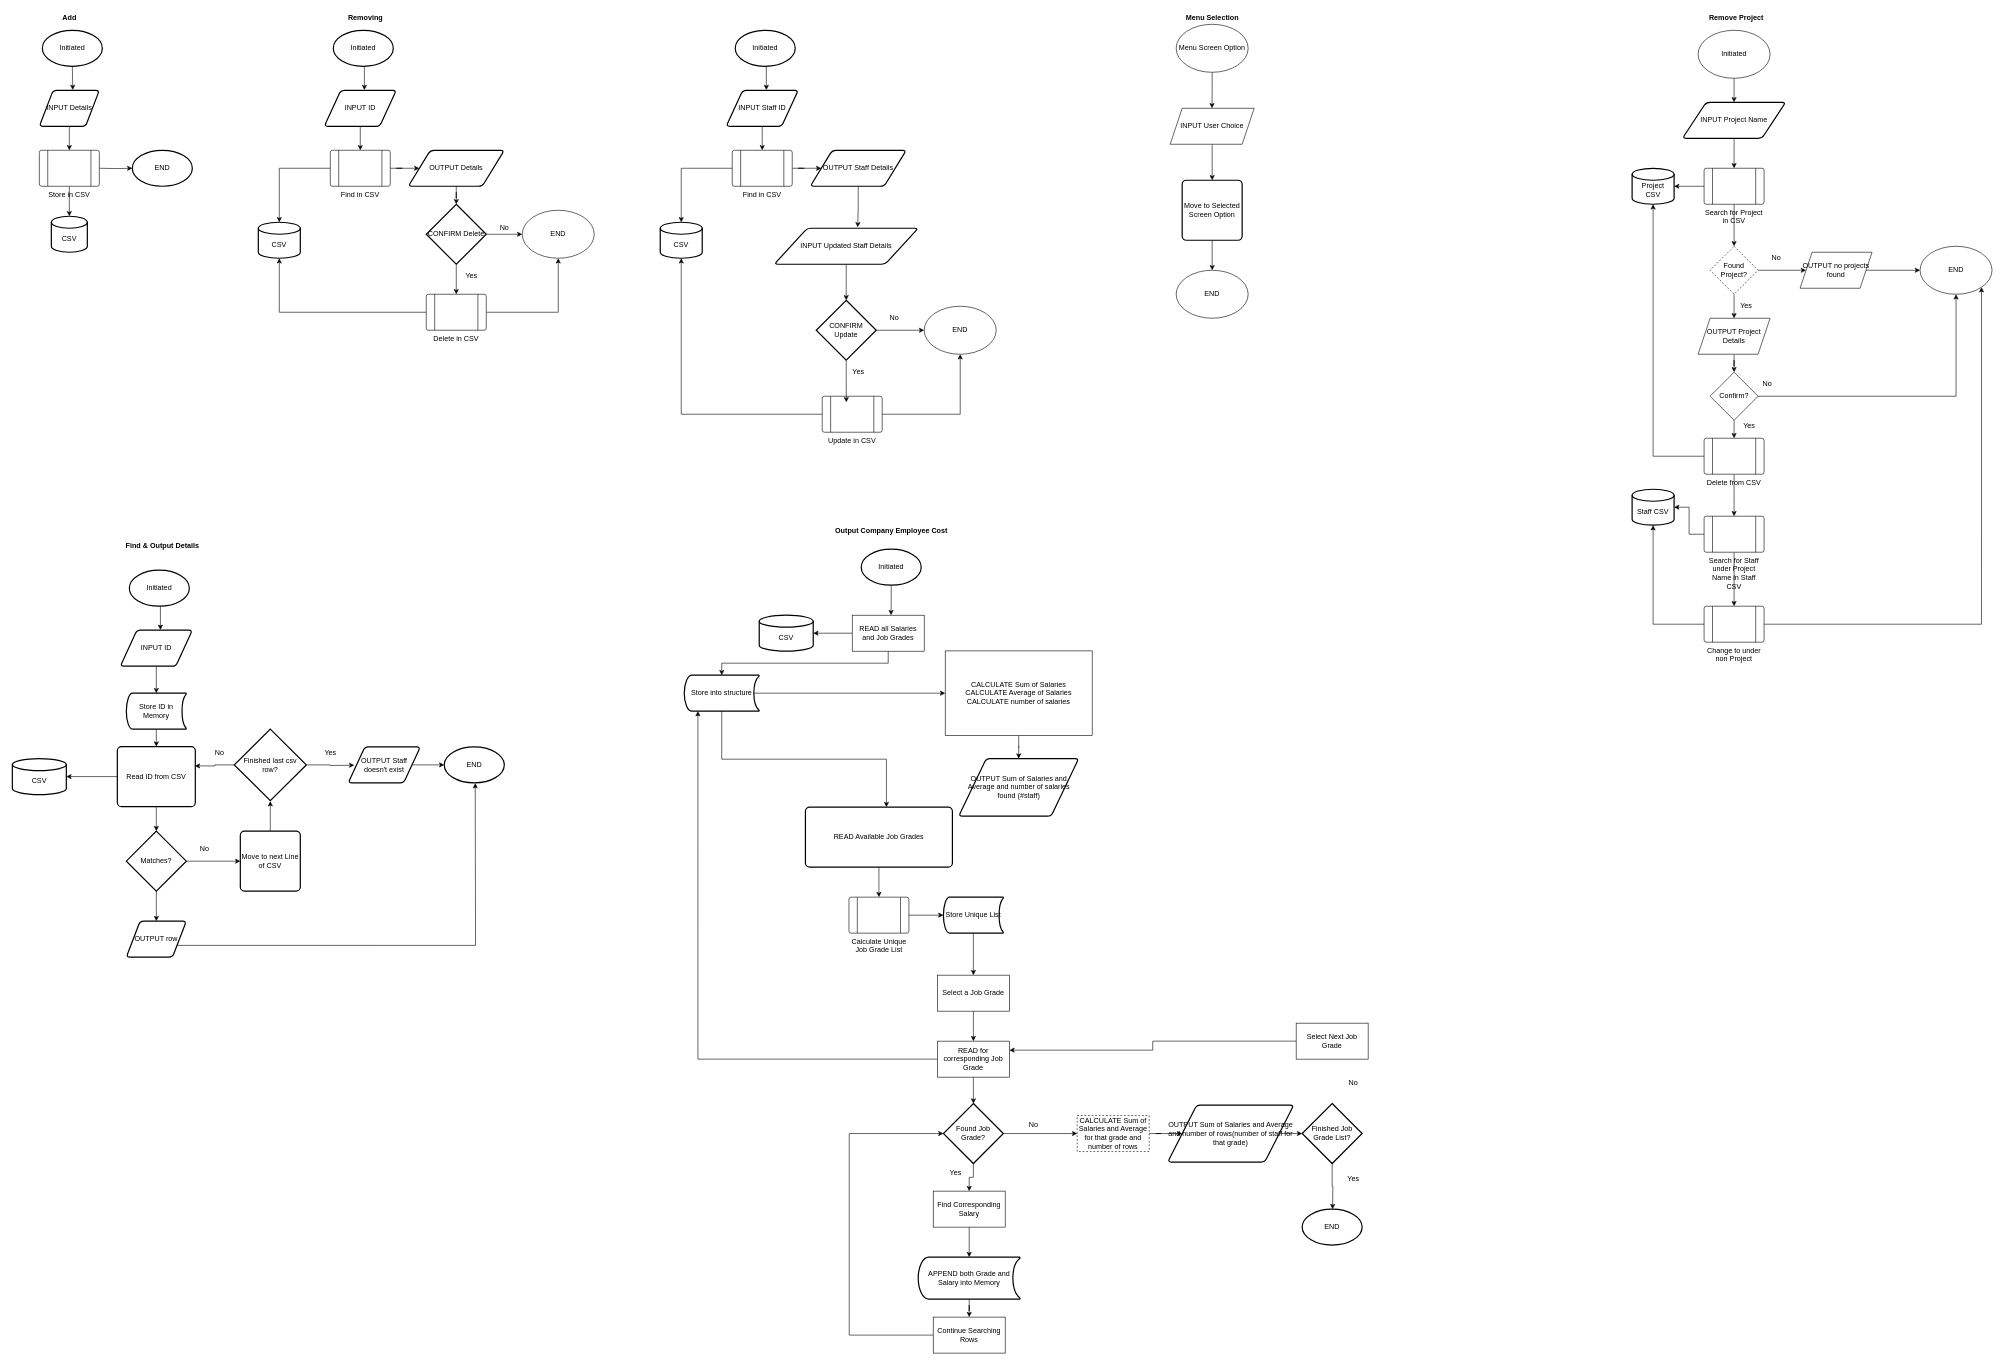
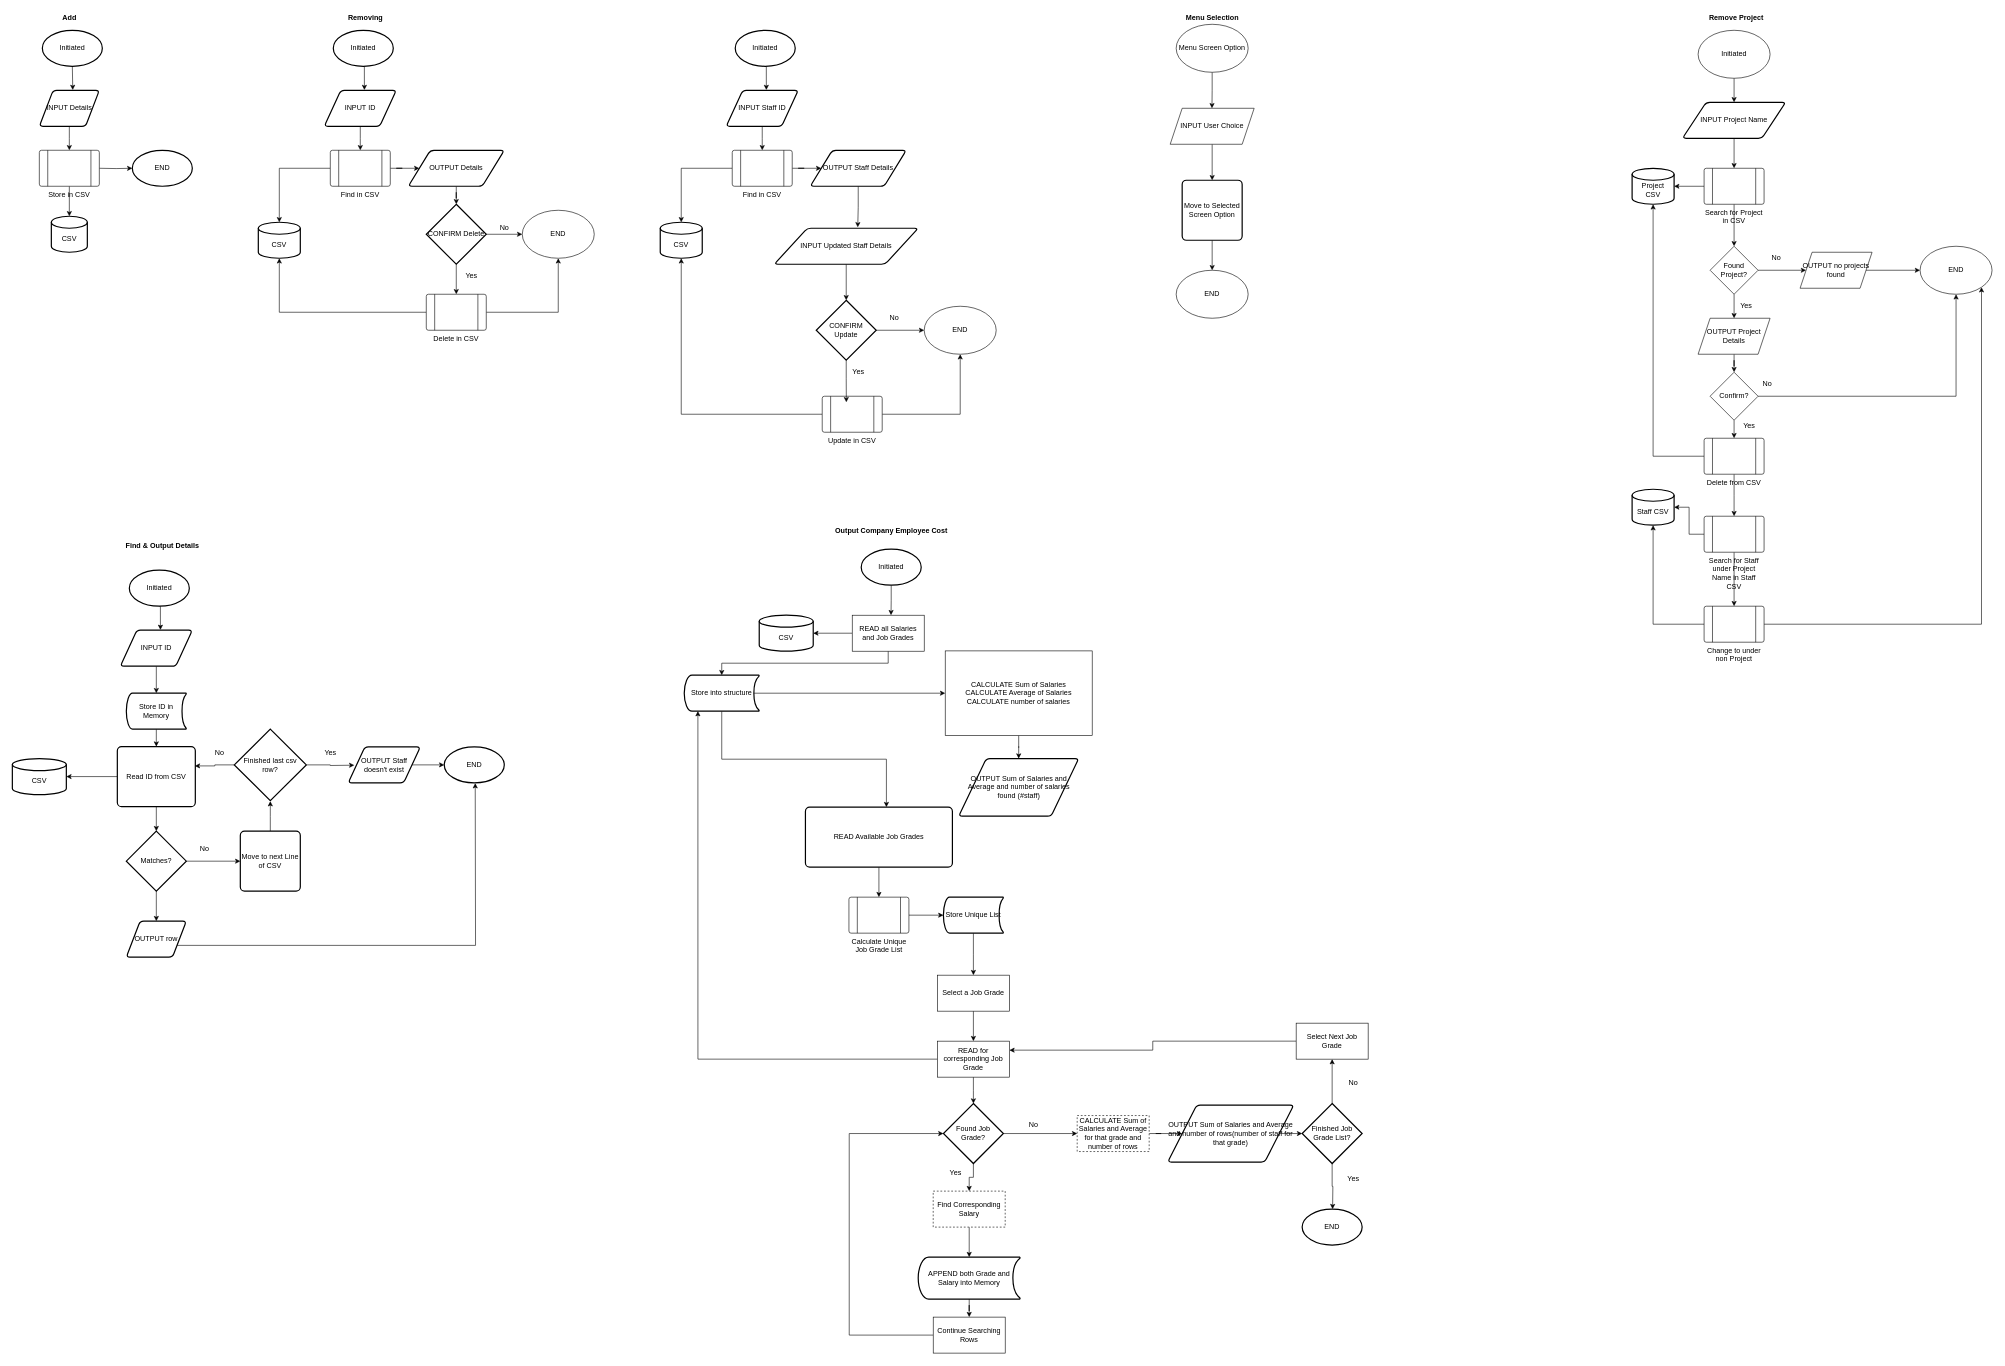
(1734, 270) -> (1734, 270)
none -> (1332, 1064)
(969, 1209) -> (969, 1209)
